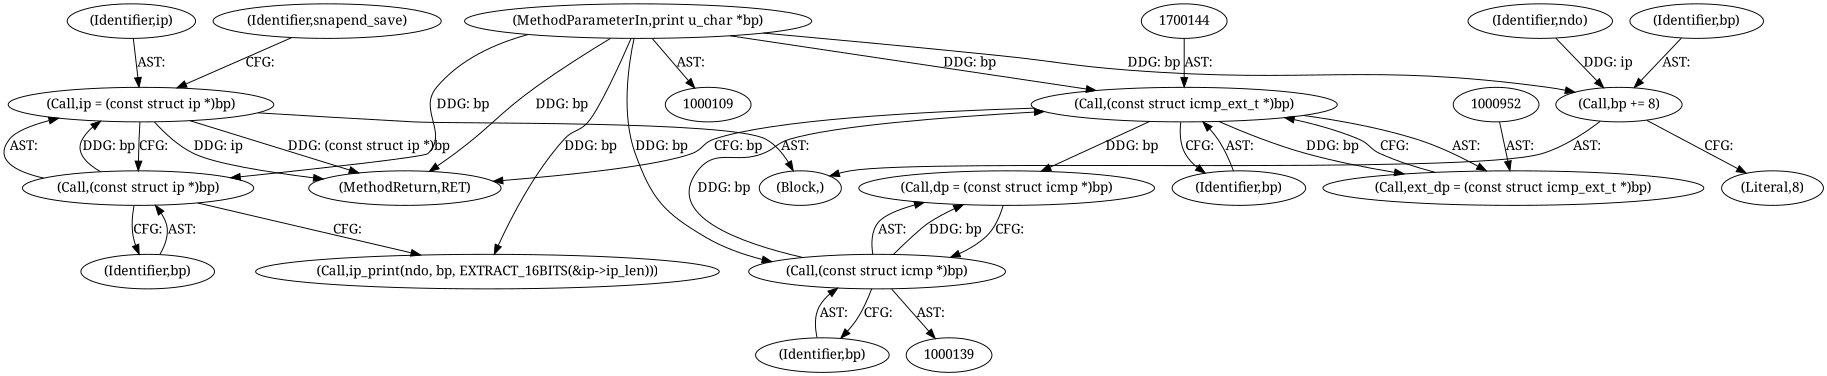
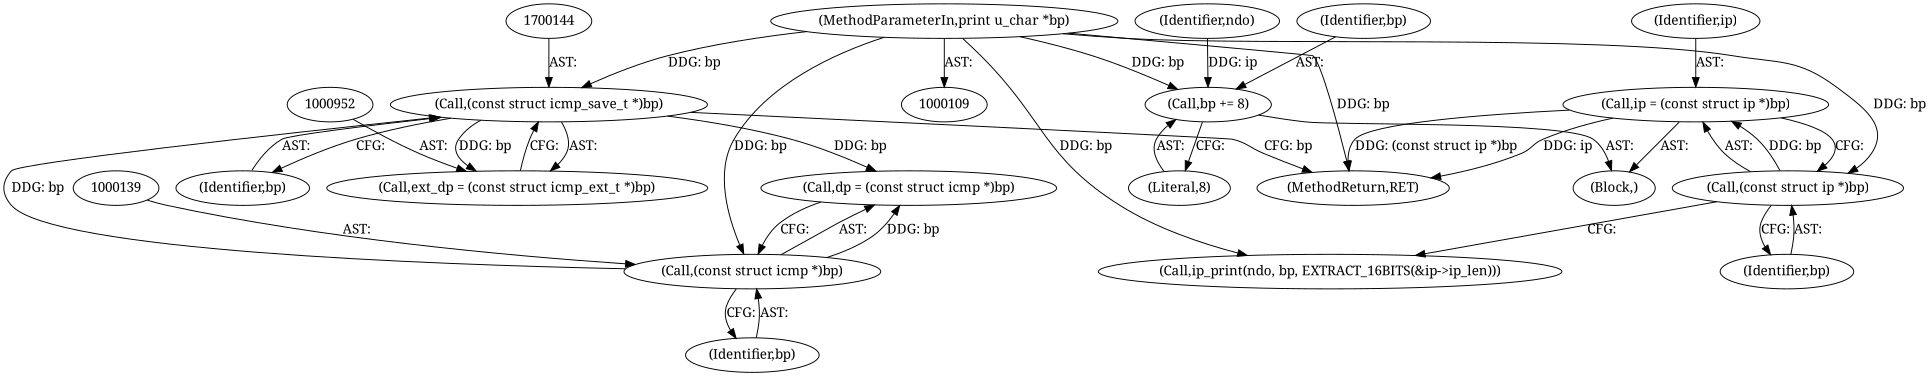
(327, 21) -> none
(1184, 105) -> (549, 105)
none -> (1154, 147)
(910, 310) -> (385, 241)
